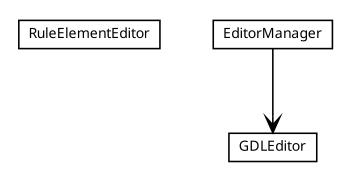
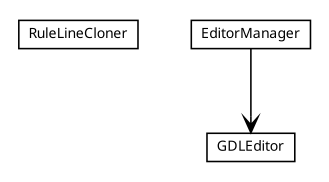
none -> (78, 34)
(89, 34) -> none
